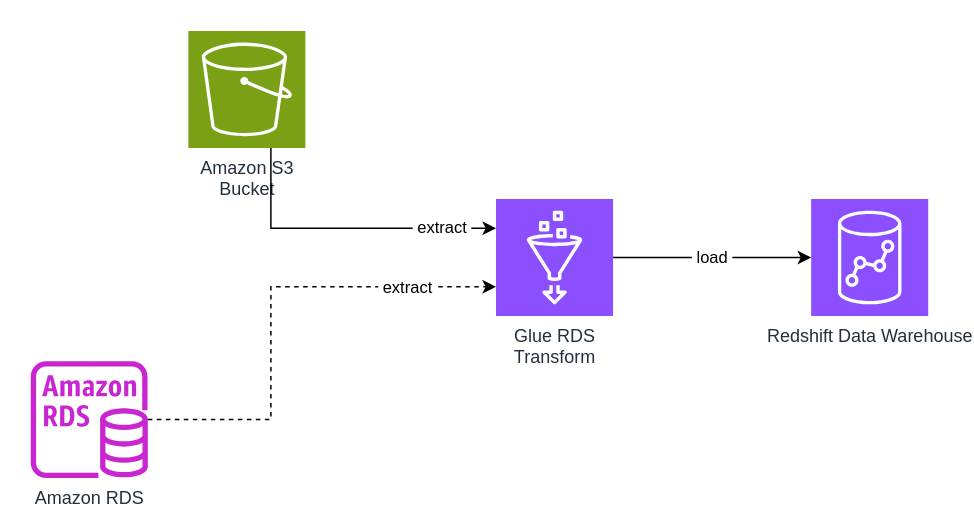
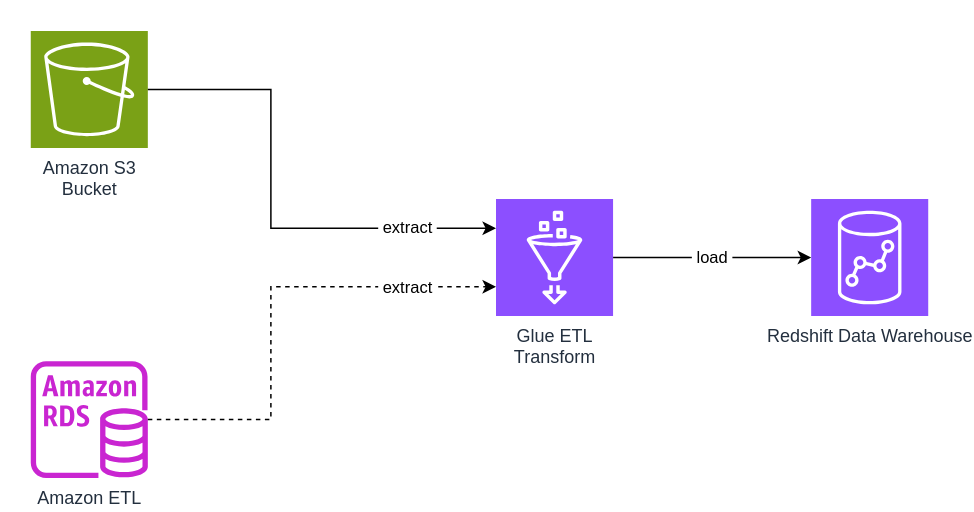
(247, 89) -> (89, 89)
(555, 348) -> (555, 348)
(90, 499) -> (90, 499)
